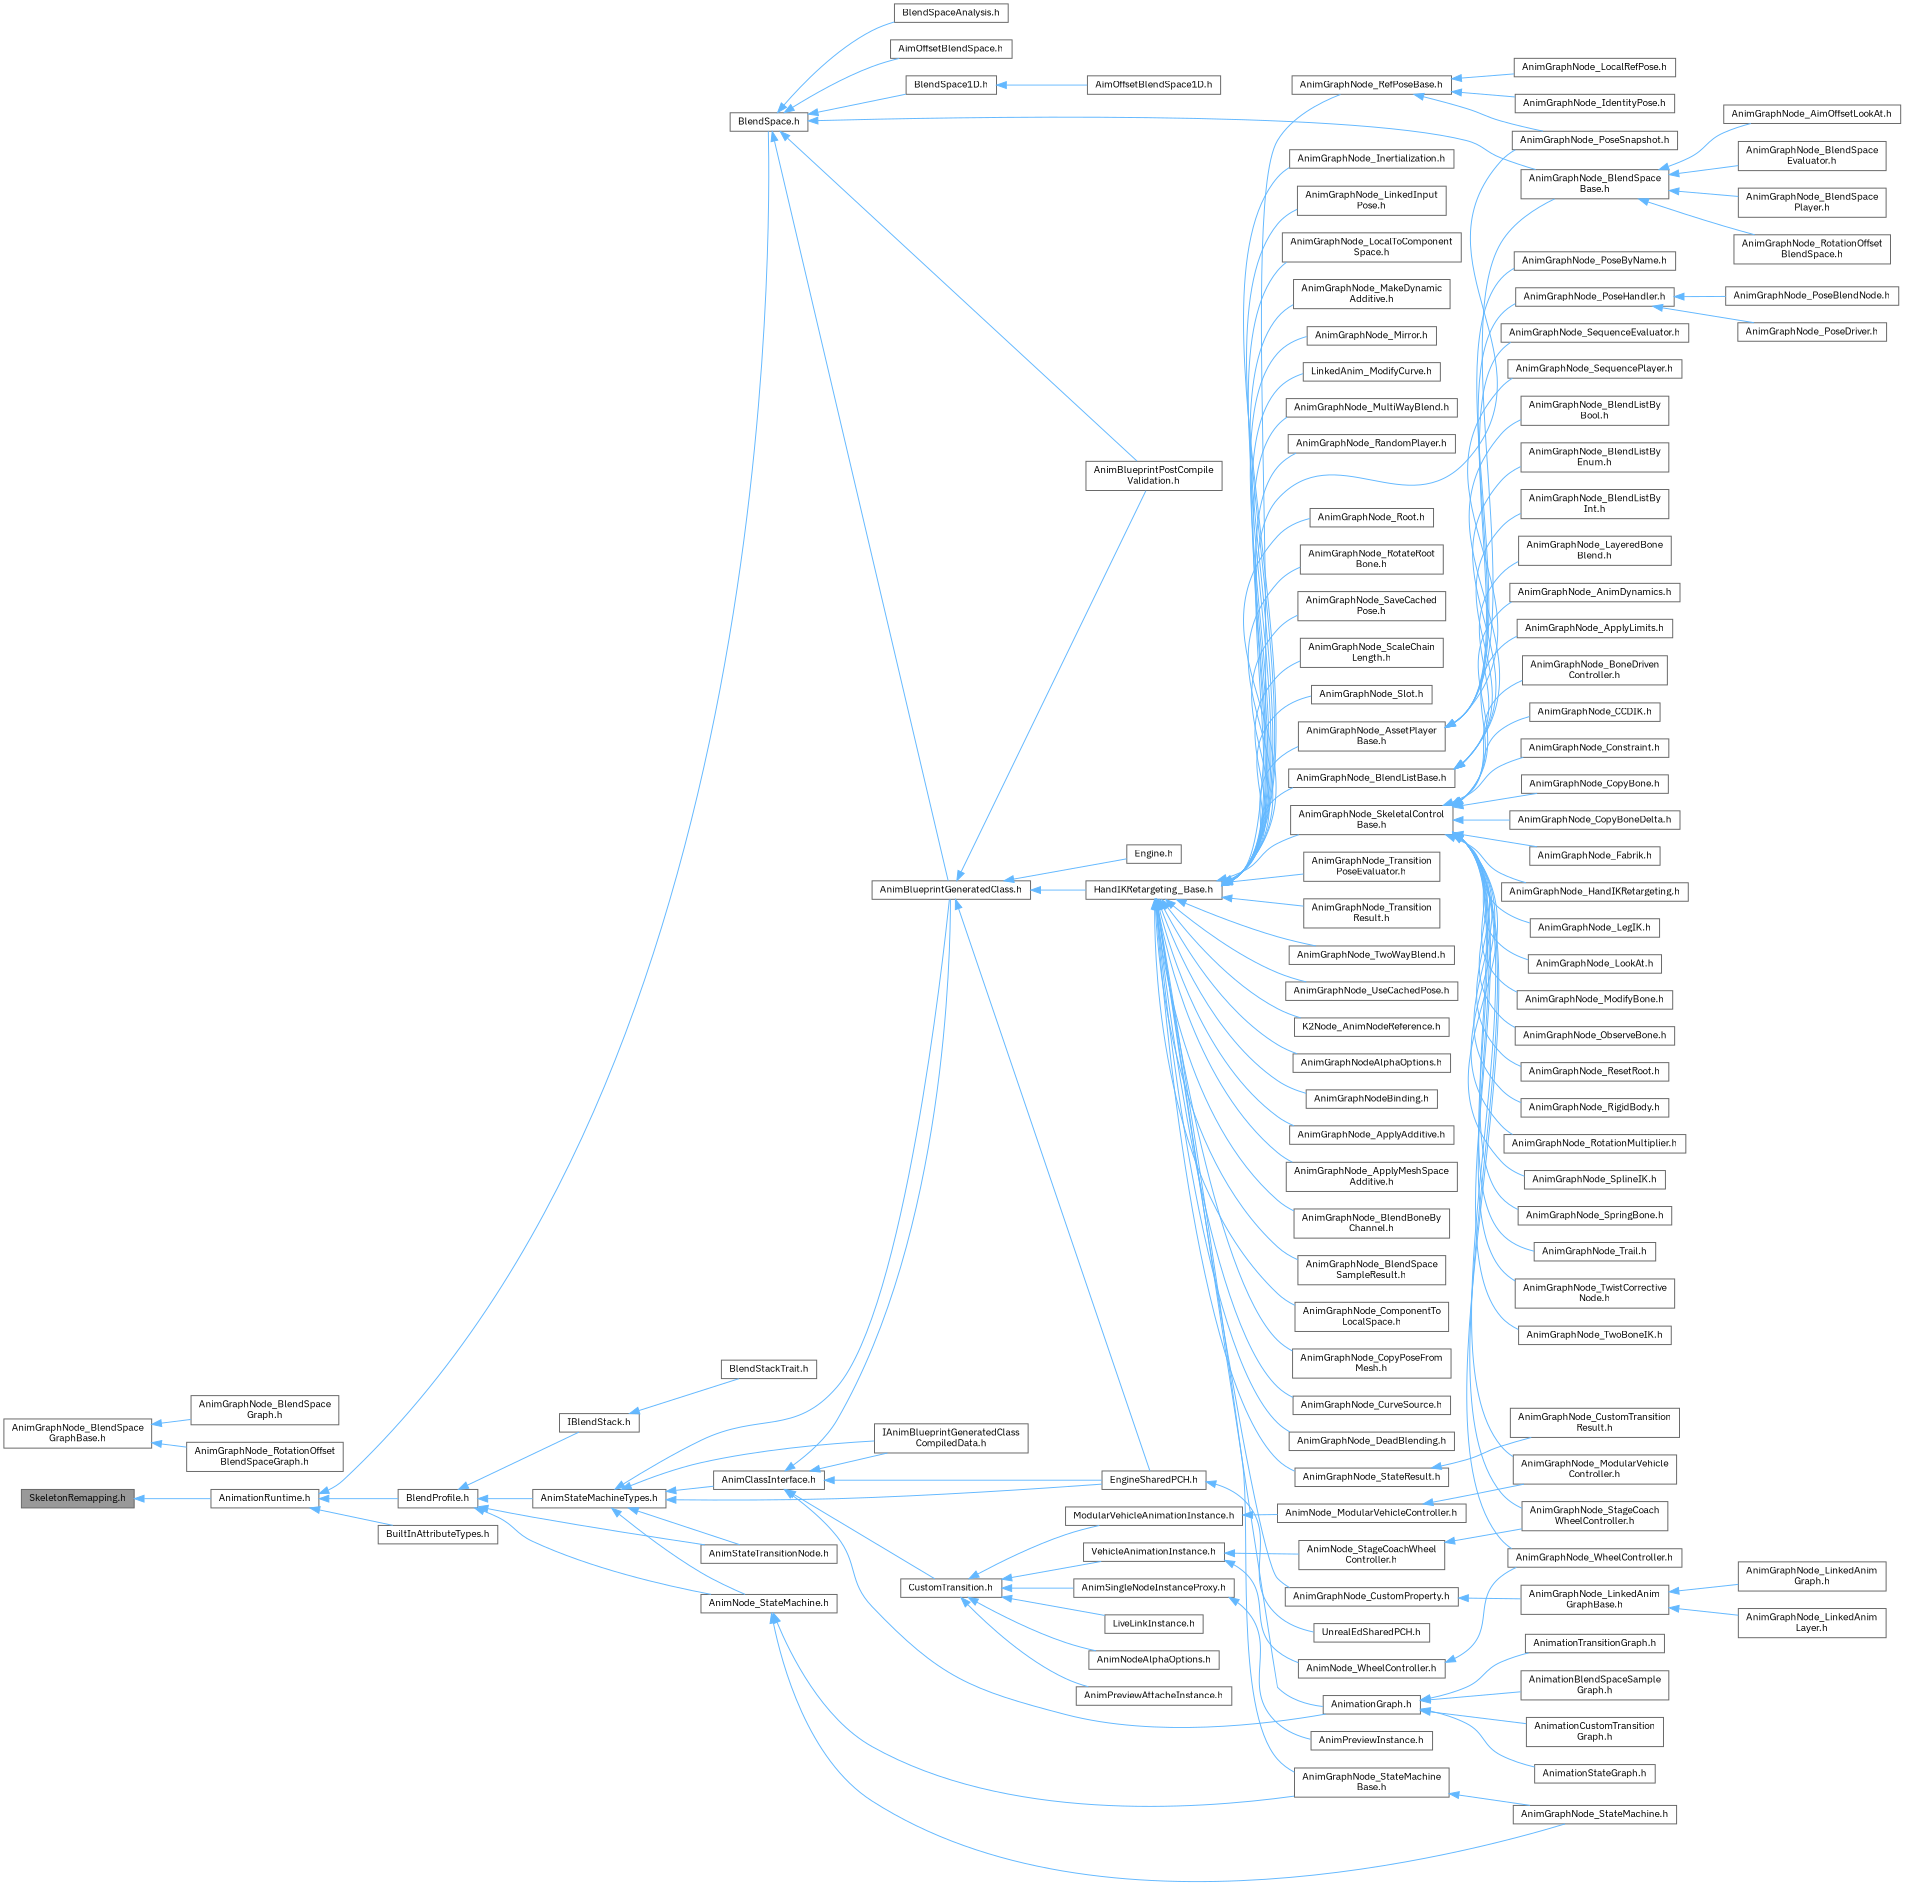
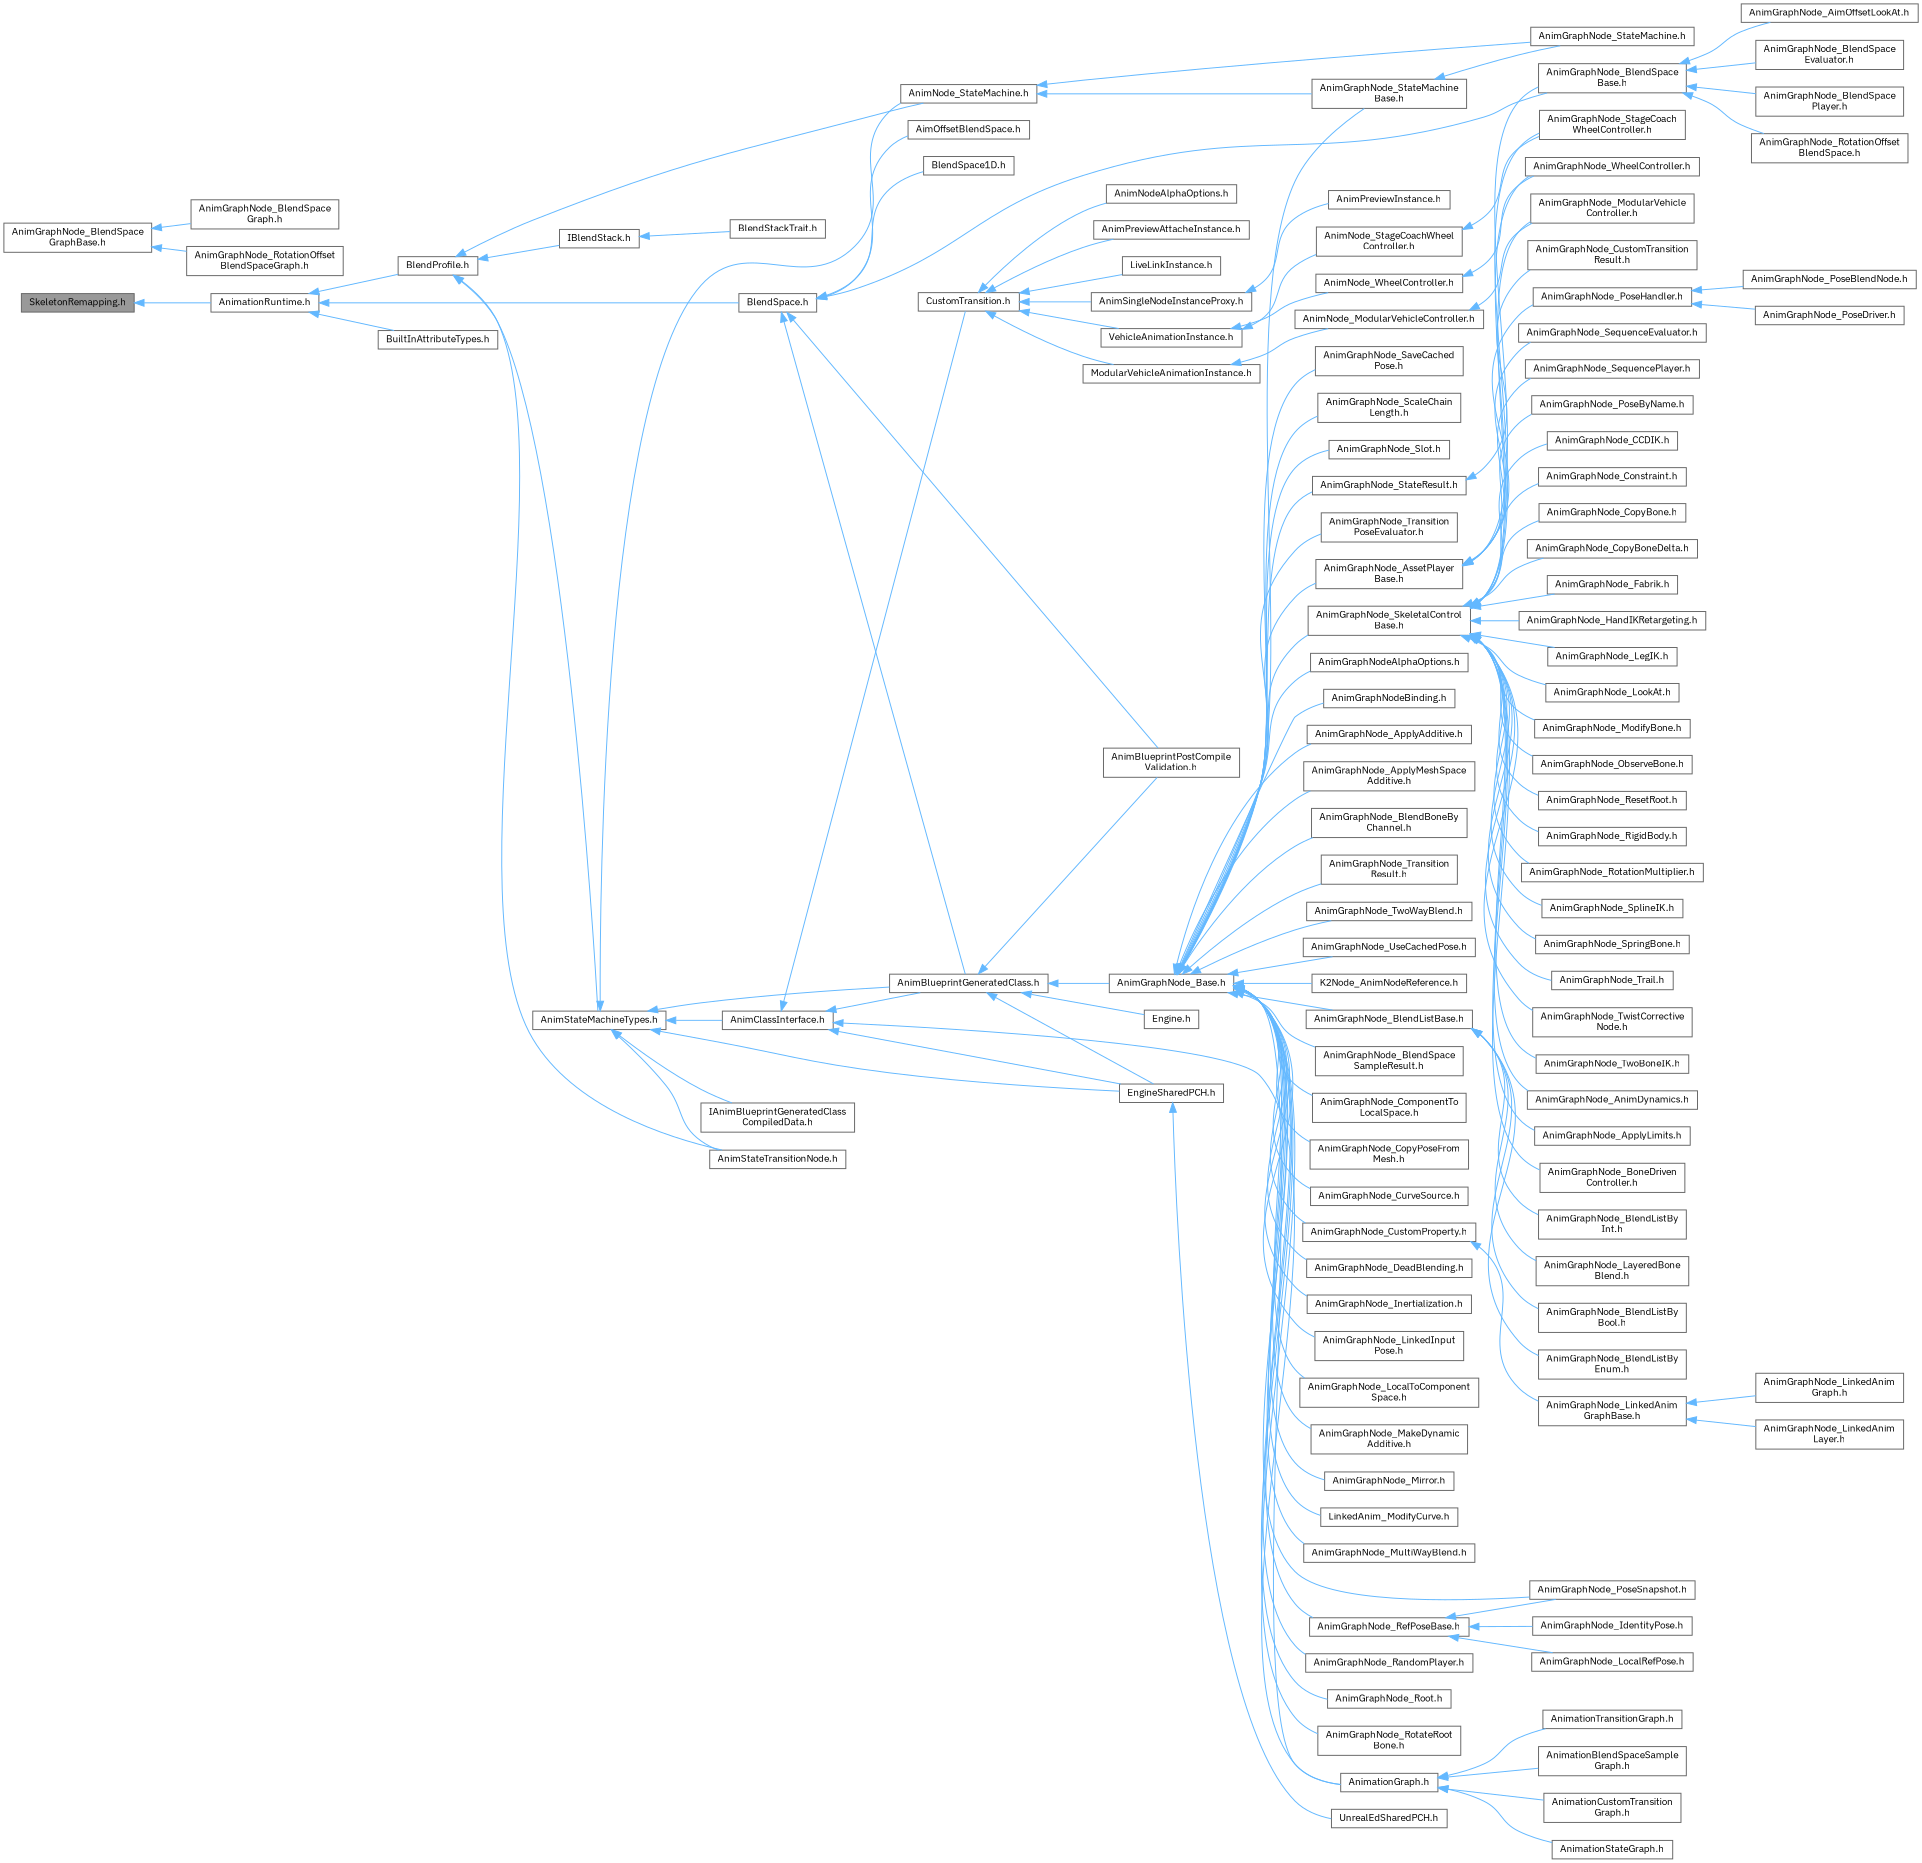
(951, 13) -> none
(1154, 85) -> none
(1154, 890) -> (1172, 983)
(854, 1461) -> none
